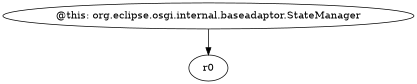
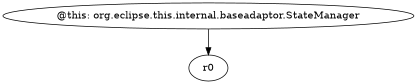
(208, 16) -> (208, 16)
